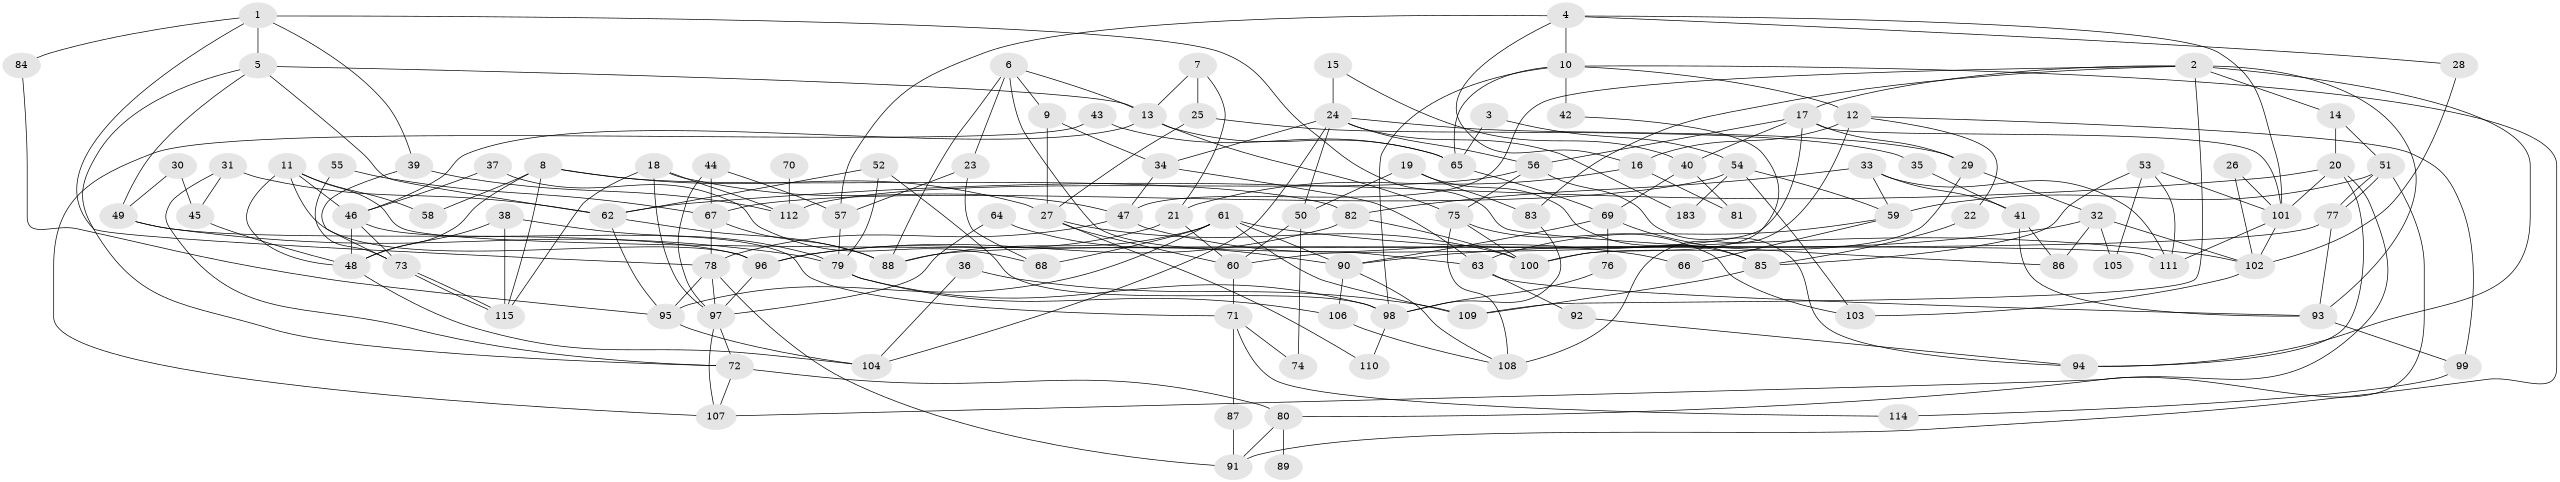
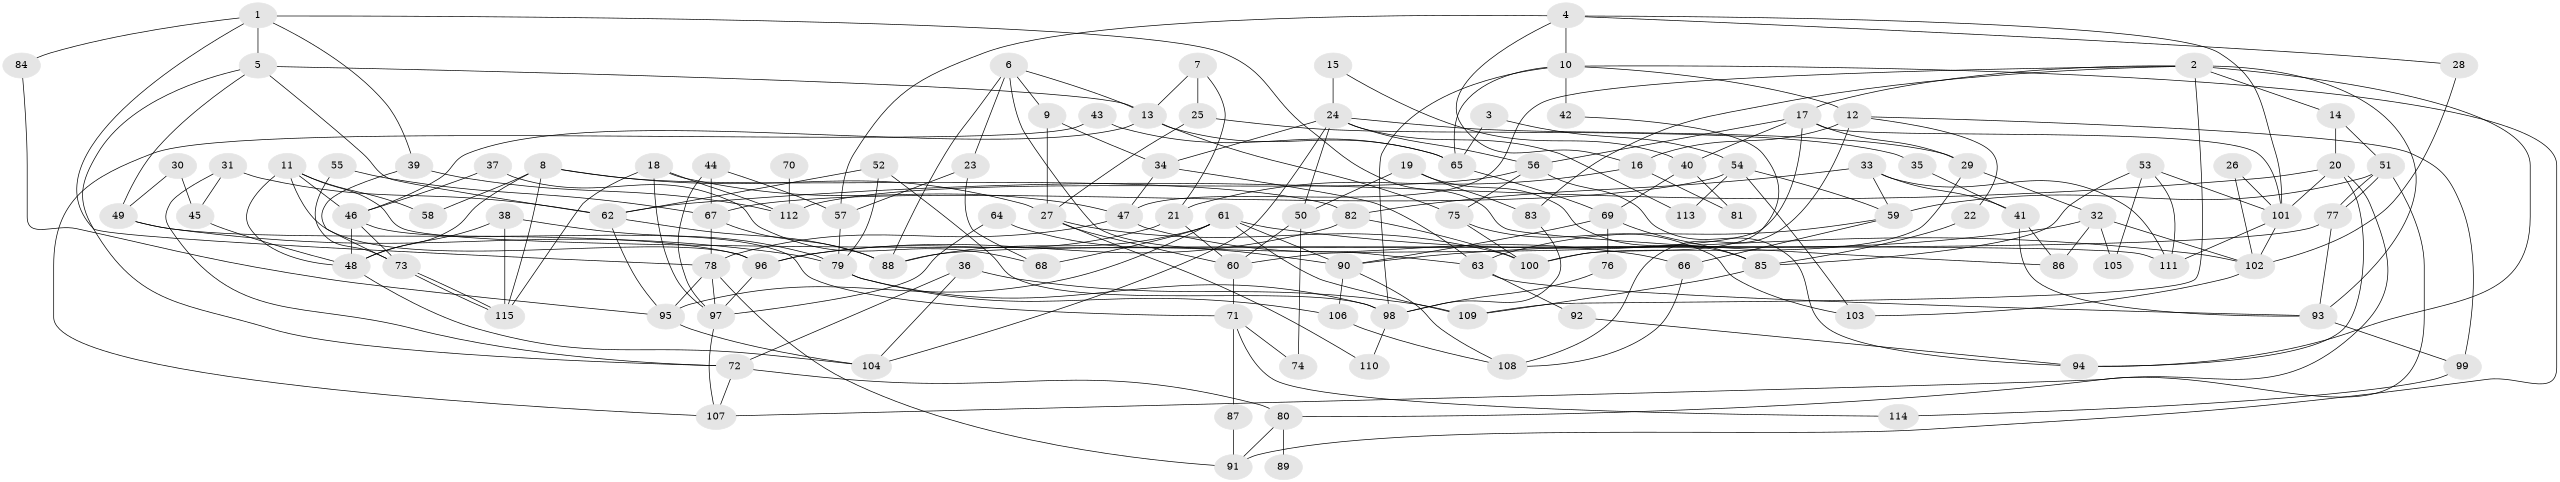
(1686, 216) -> (1686, 216)
(1474, 292) -> (1622, 349)
(726, 344) -> (850, 317)
